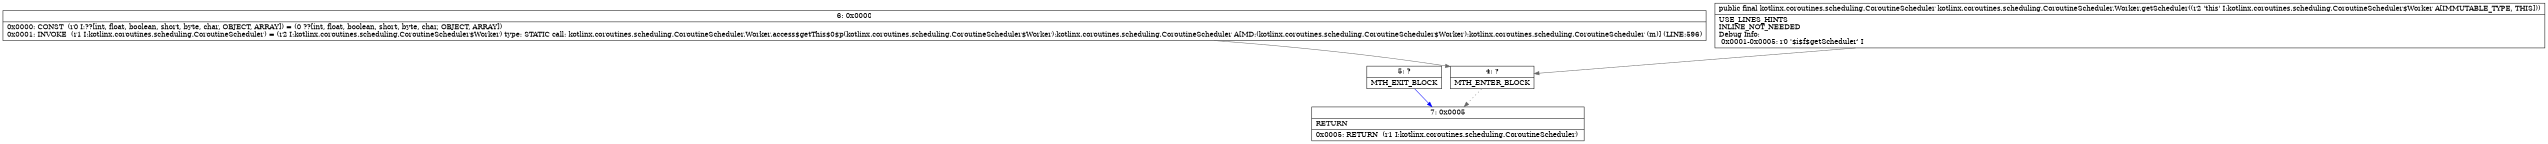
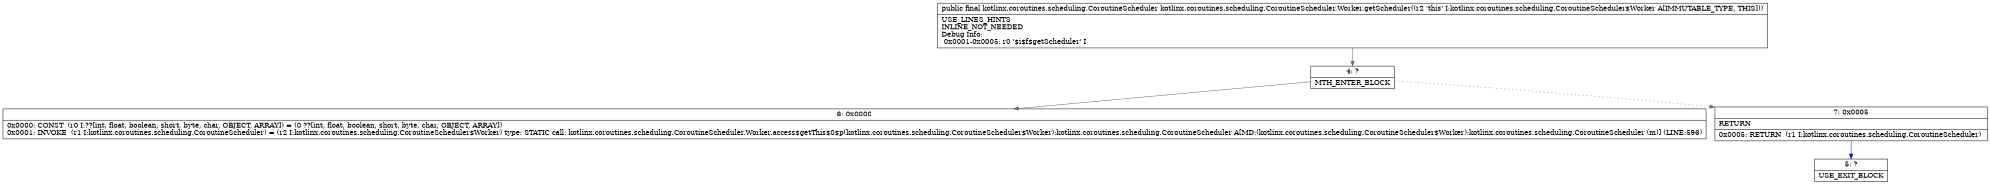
(1330, 51) -> (1165, 95)
(1404, 83) -> (1851, 176)
(1422, 96) -> (1851, 147)
